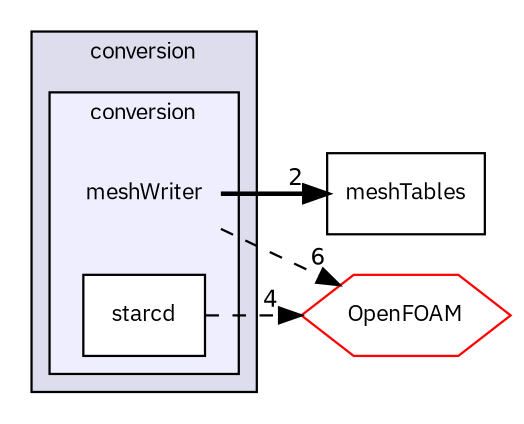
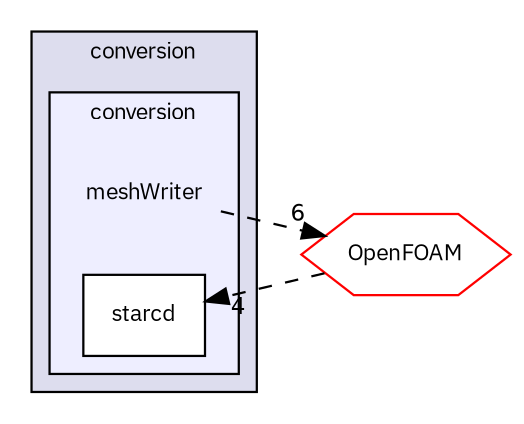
(406, 194) -> none
(224, 315) -> (276, 285)
